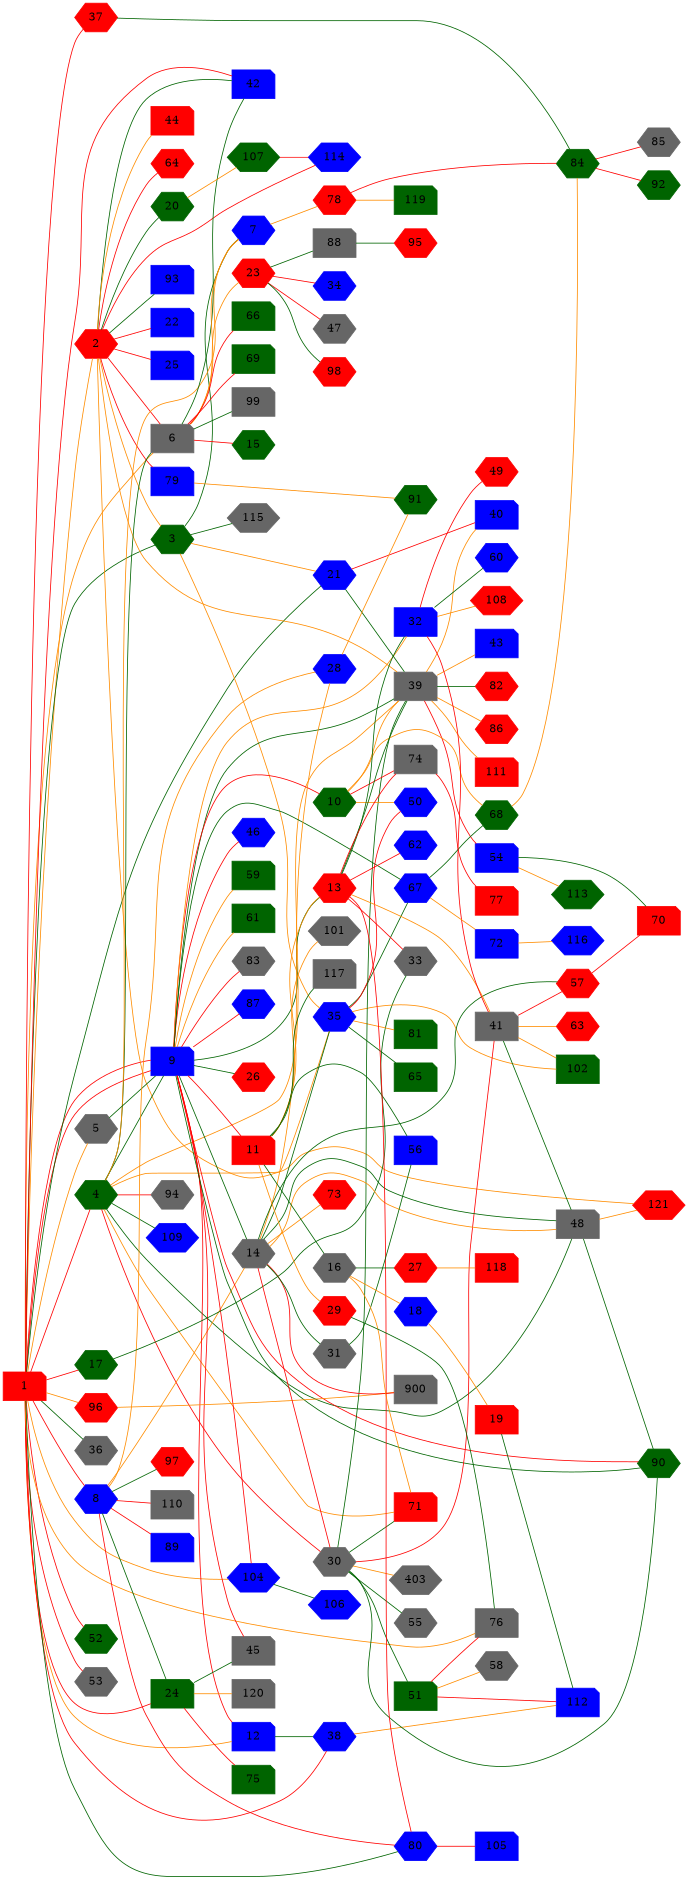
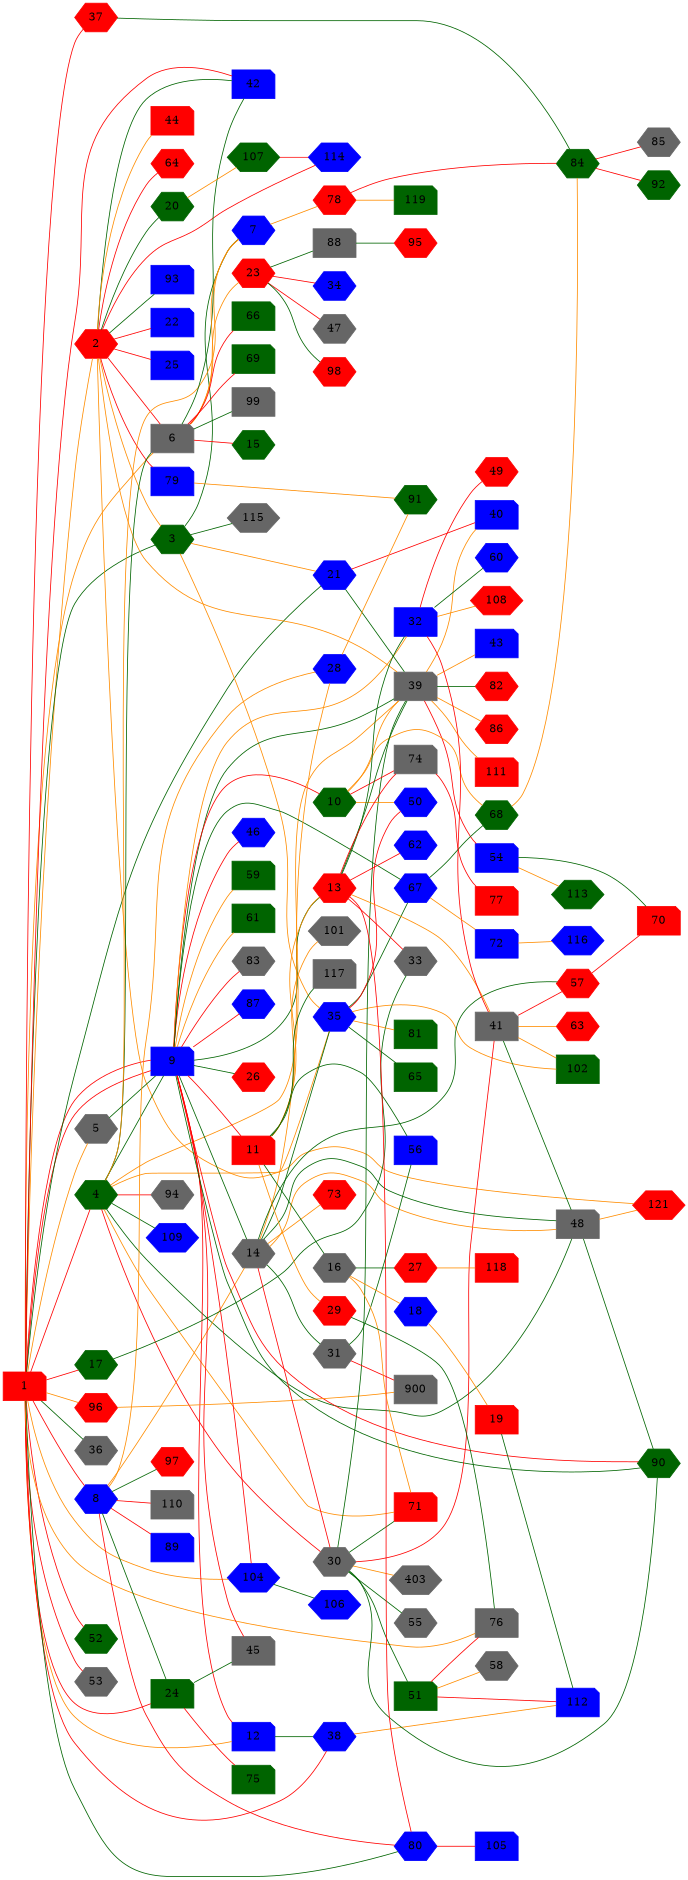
(298, 1363) -> (373, 1370)
(253, 1694) -> none
